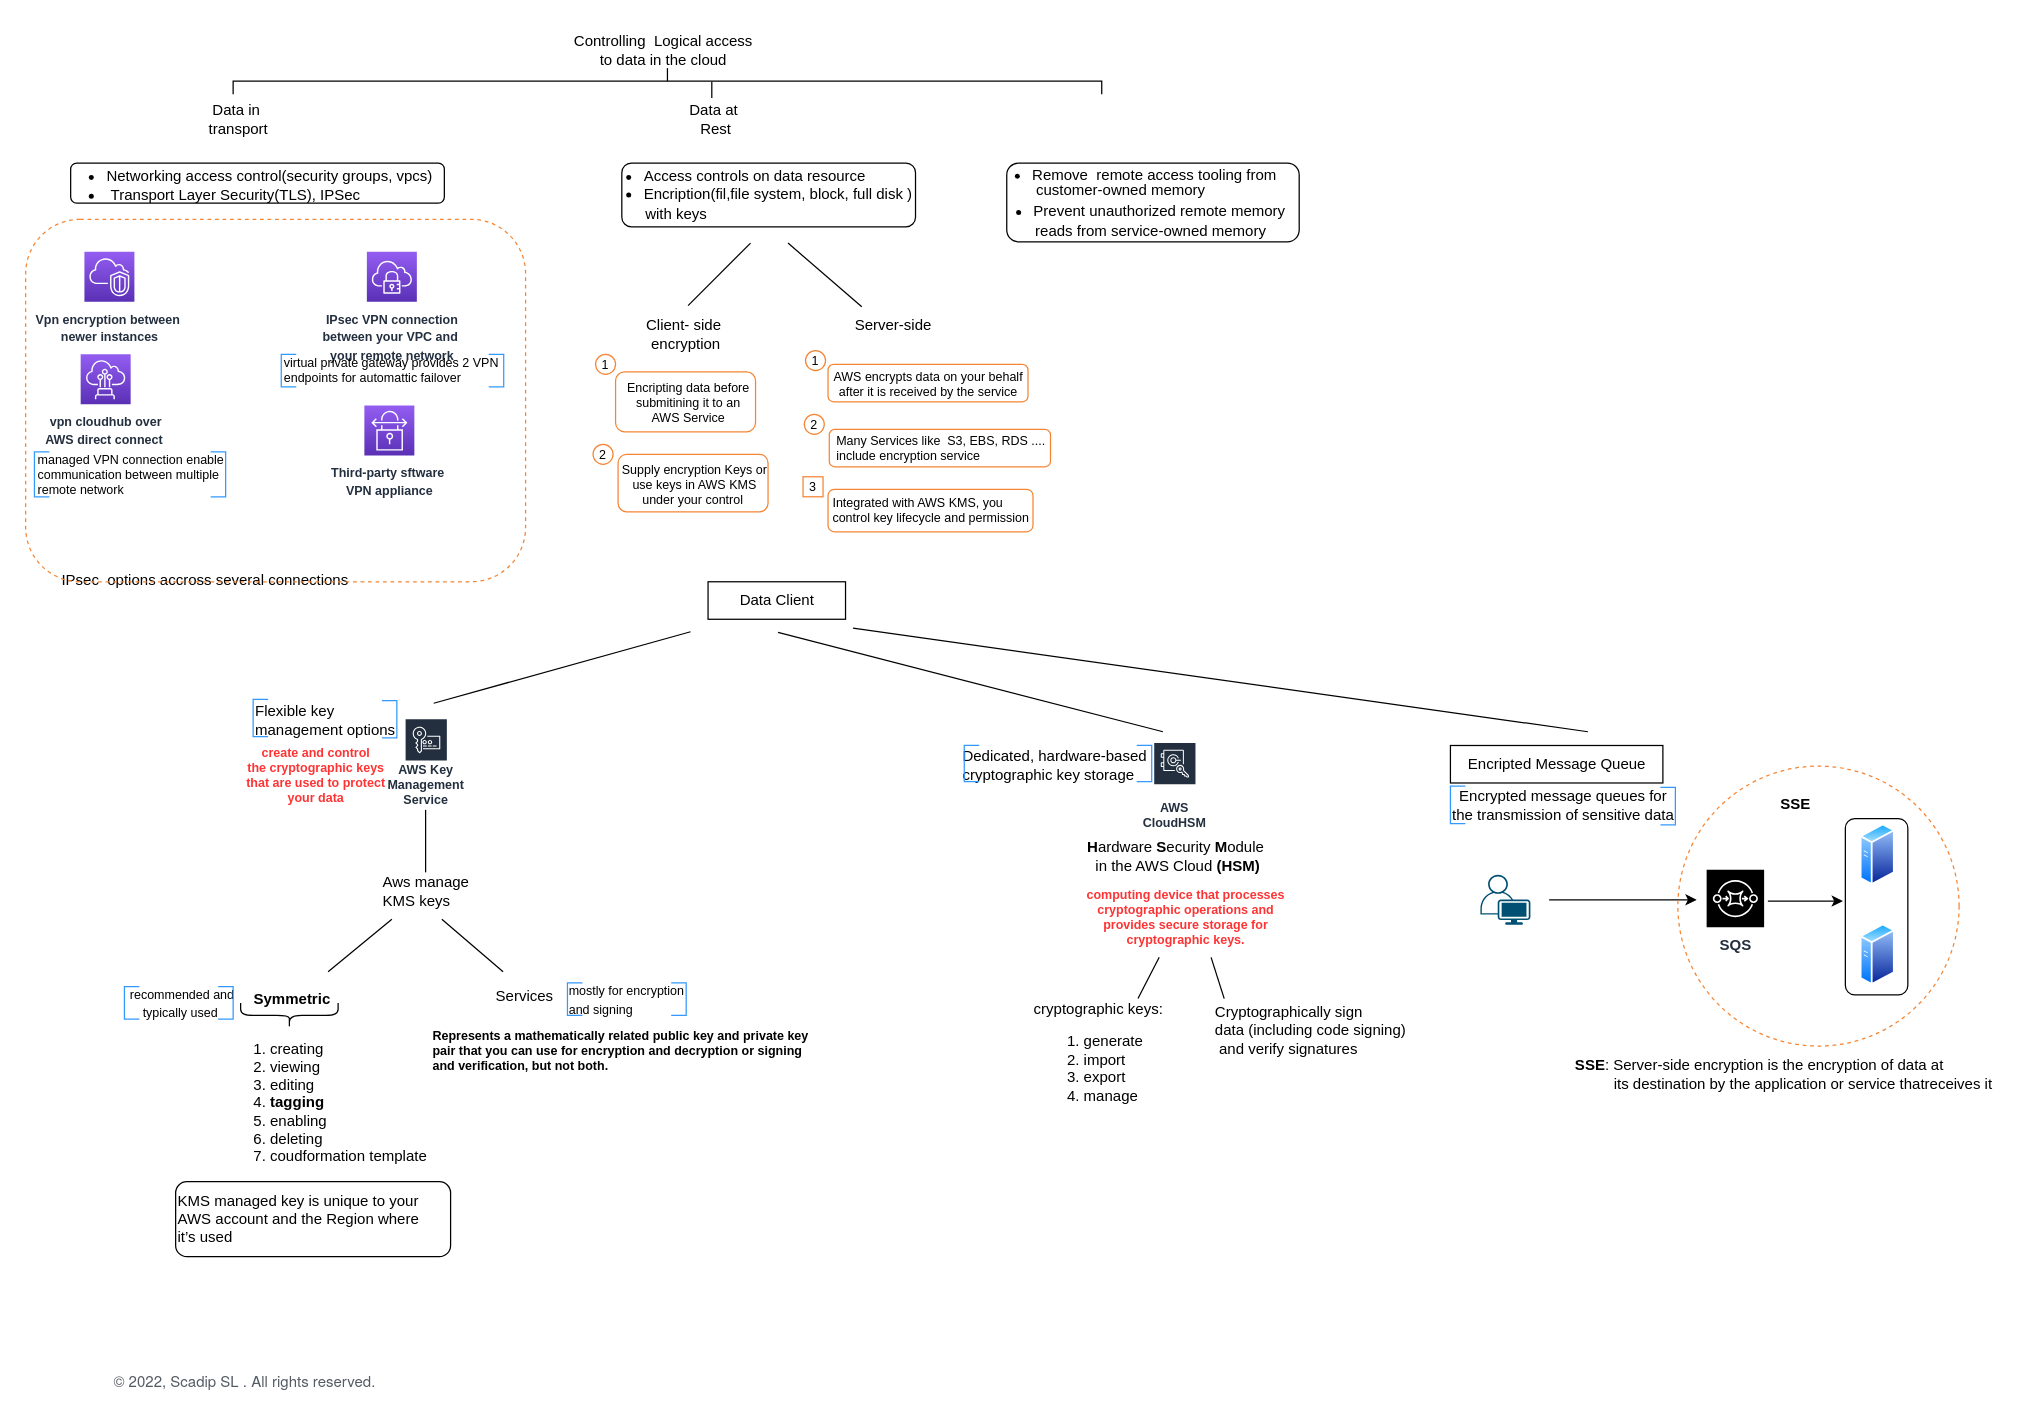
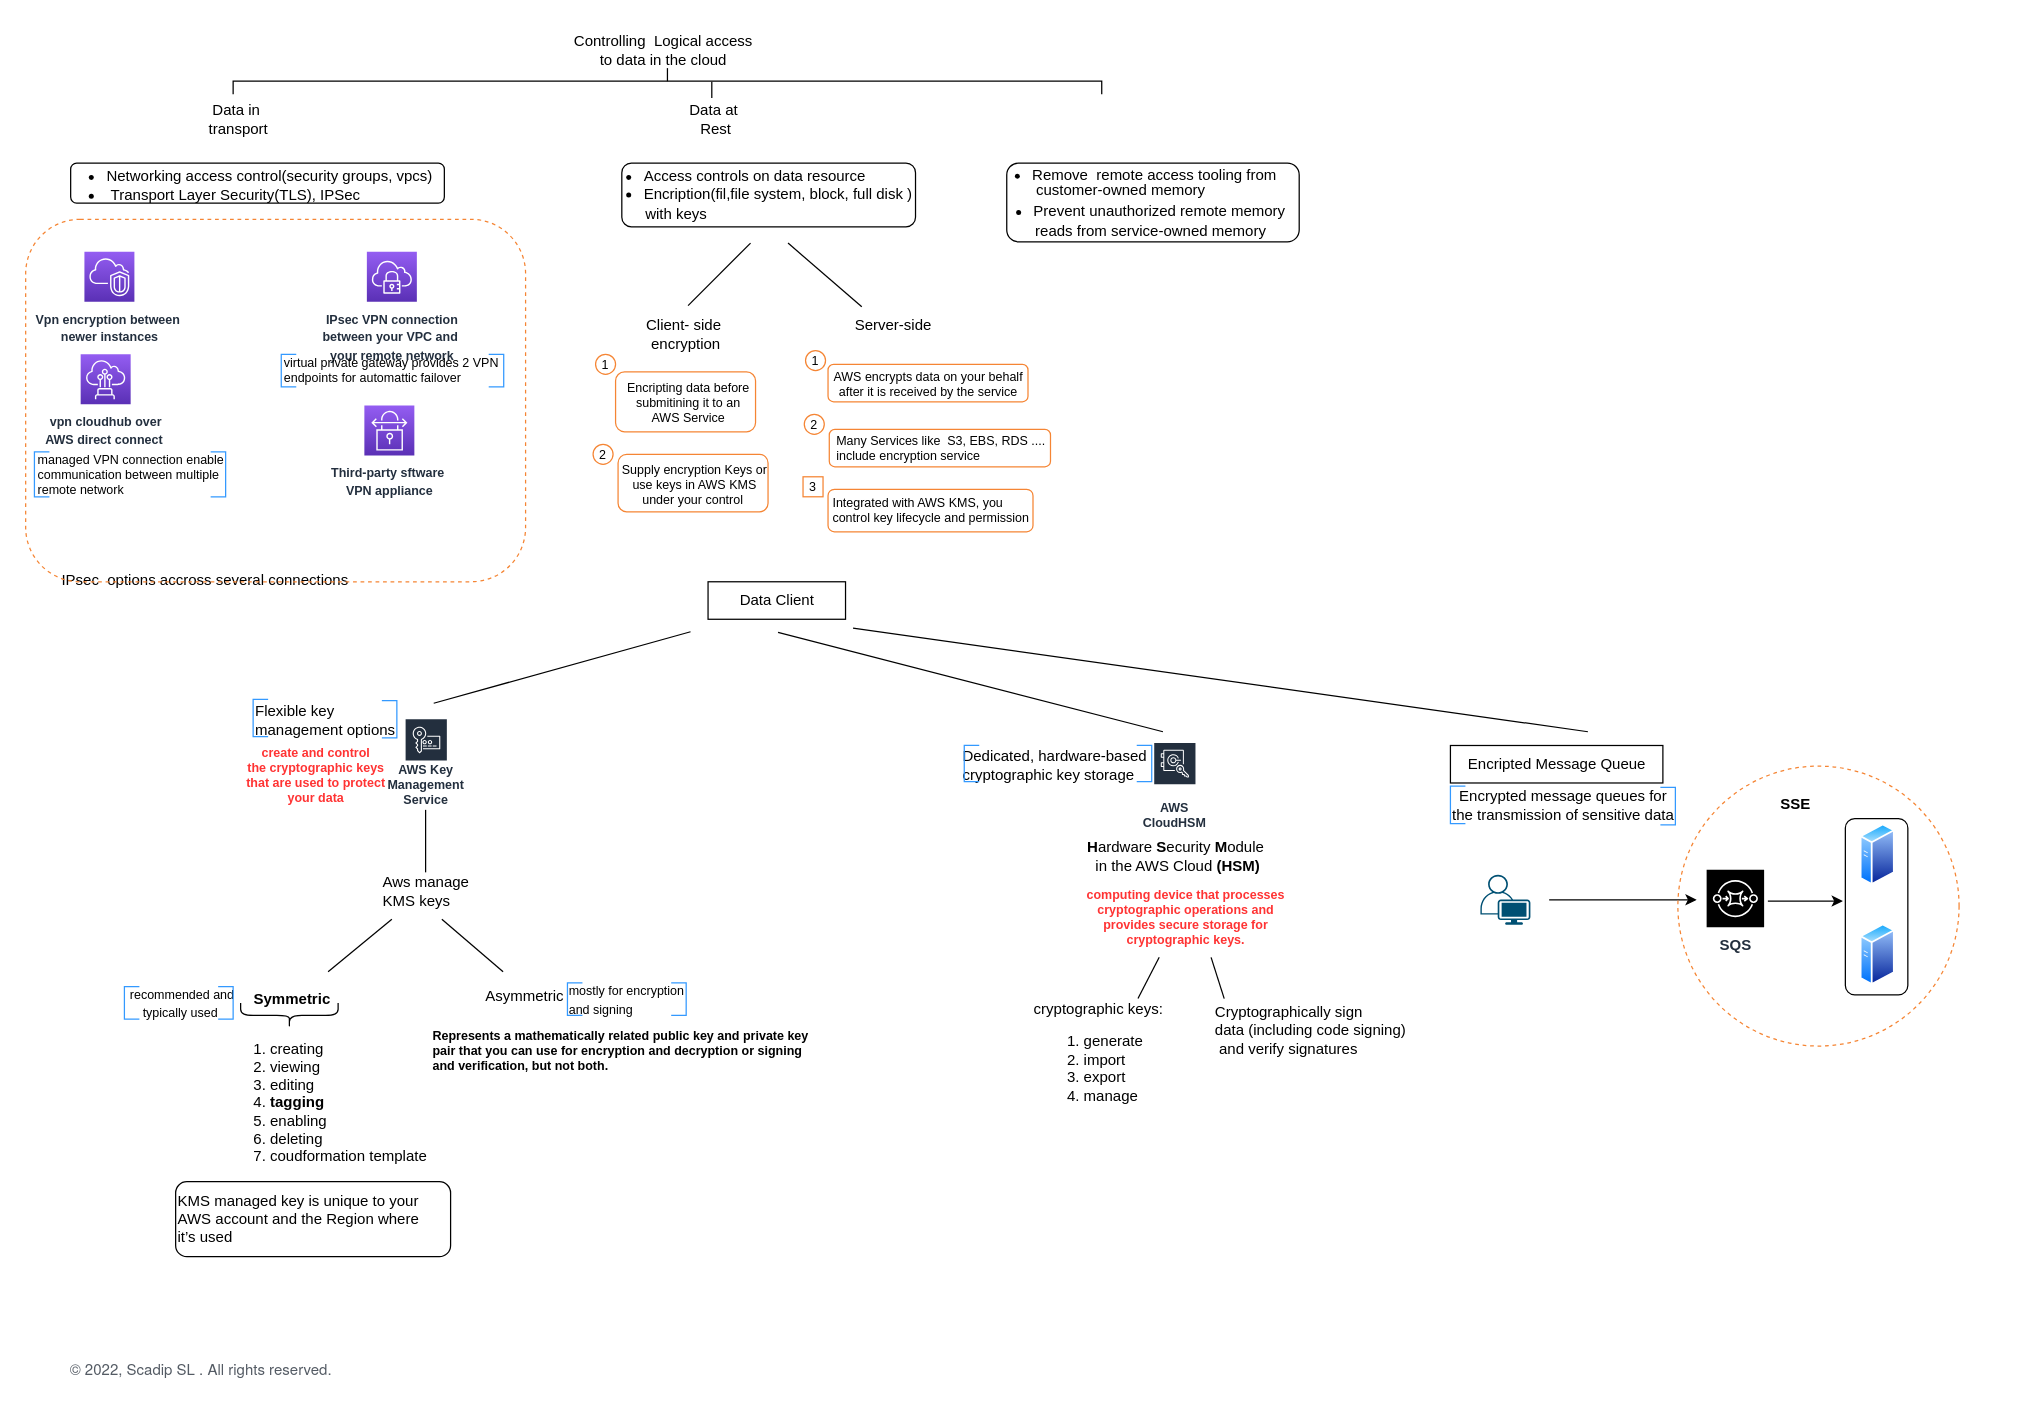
(525, 997) -> (525, 997)
(1759, 1074) -> none
(244, 1382) -> (201, 1369)
